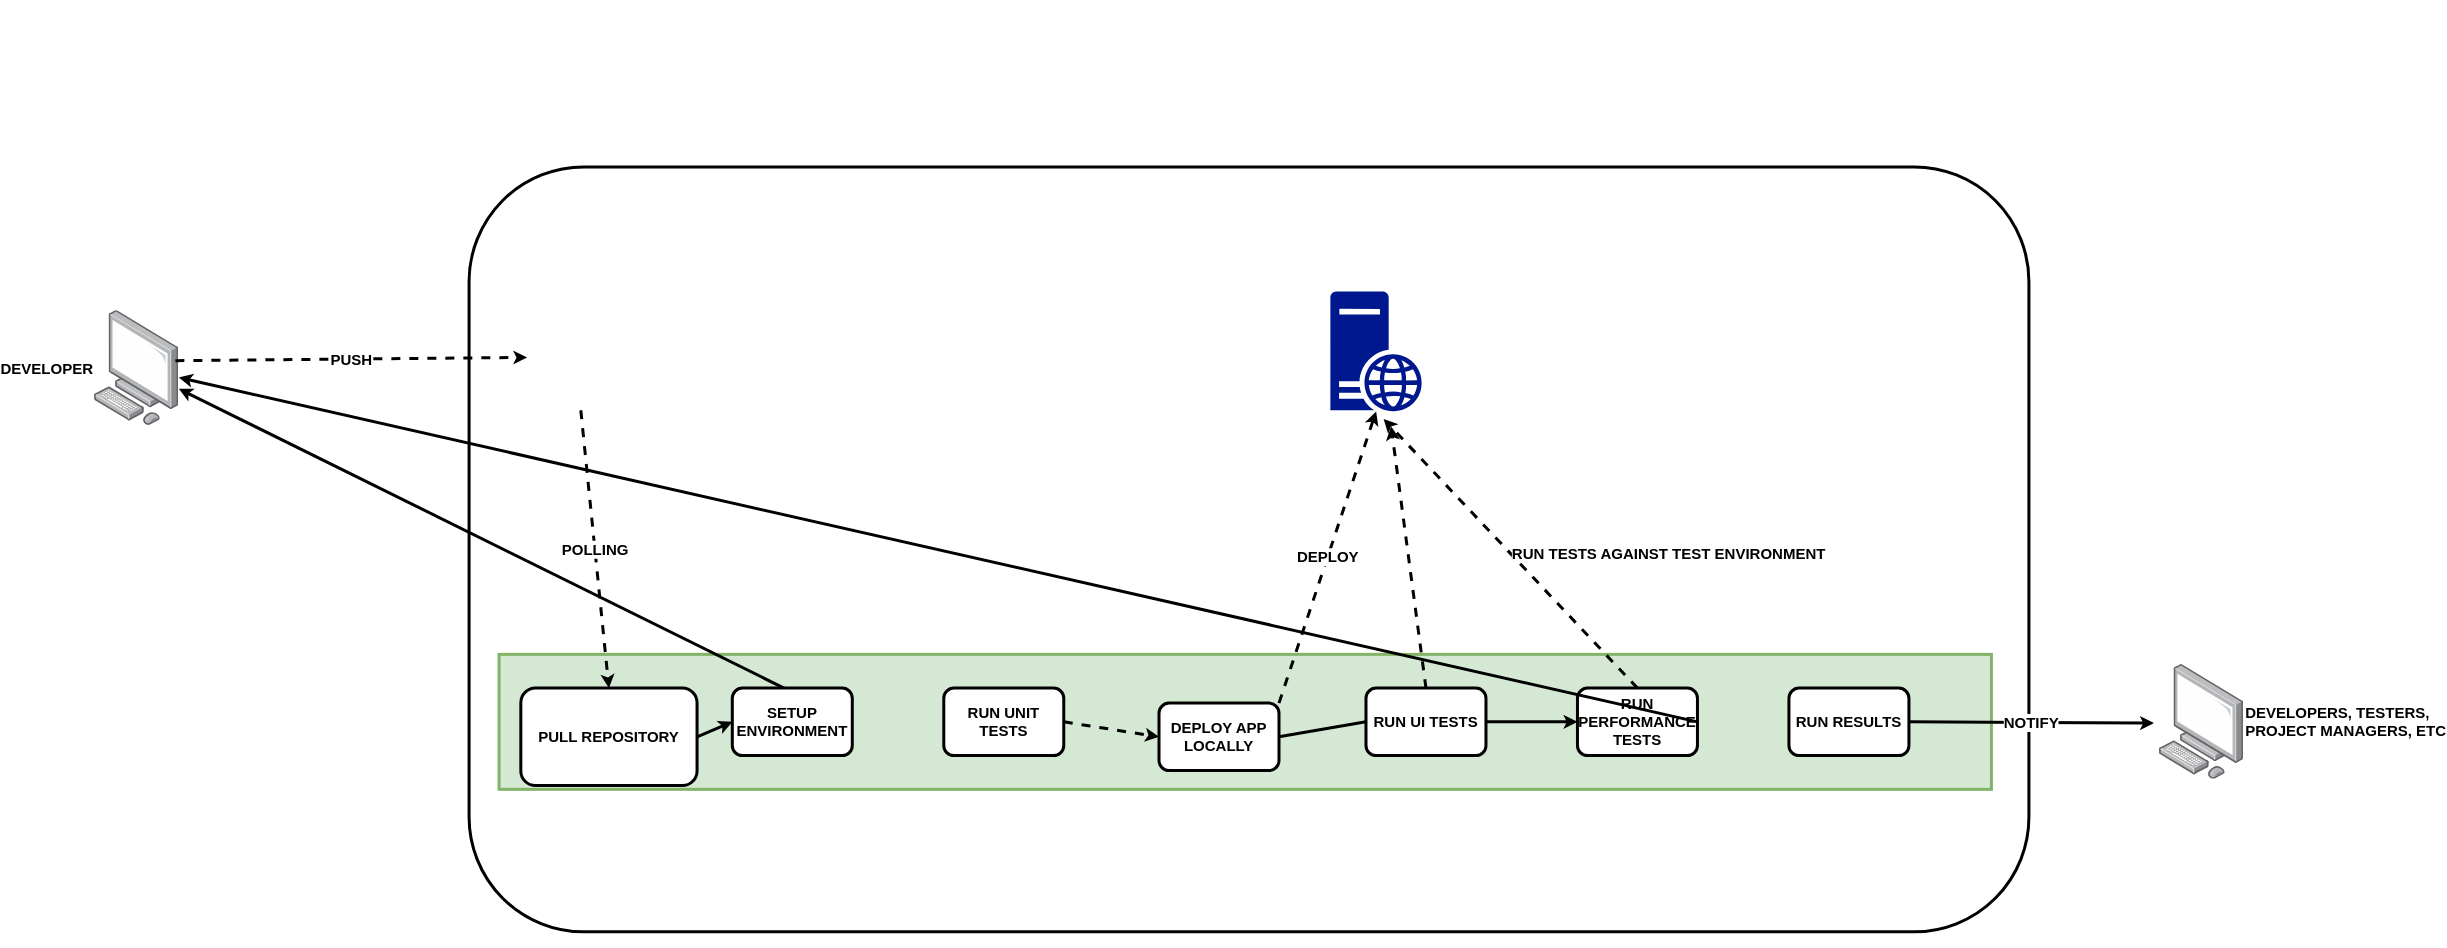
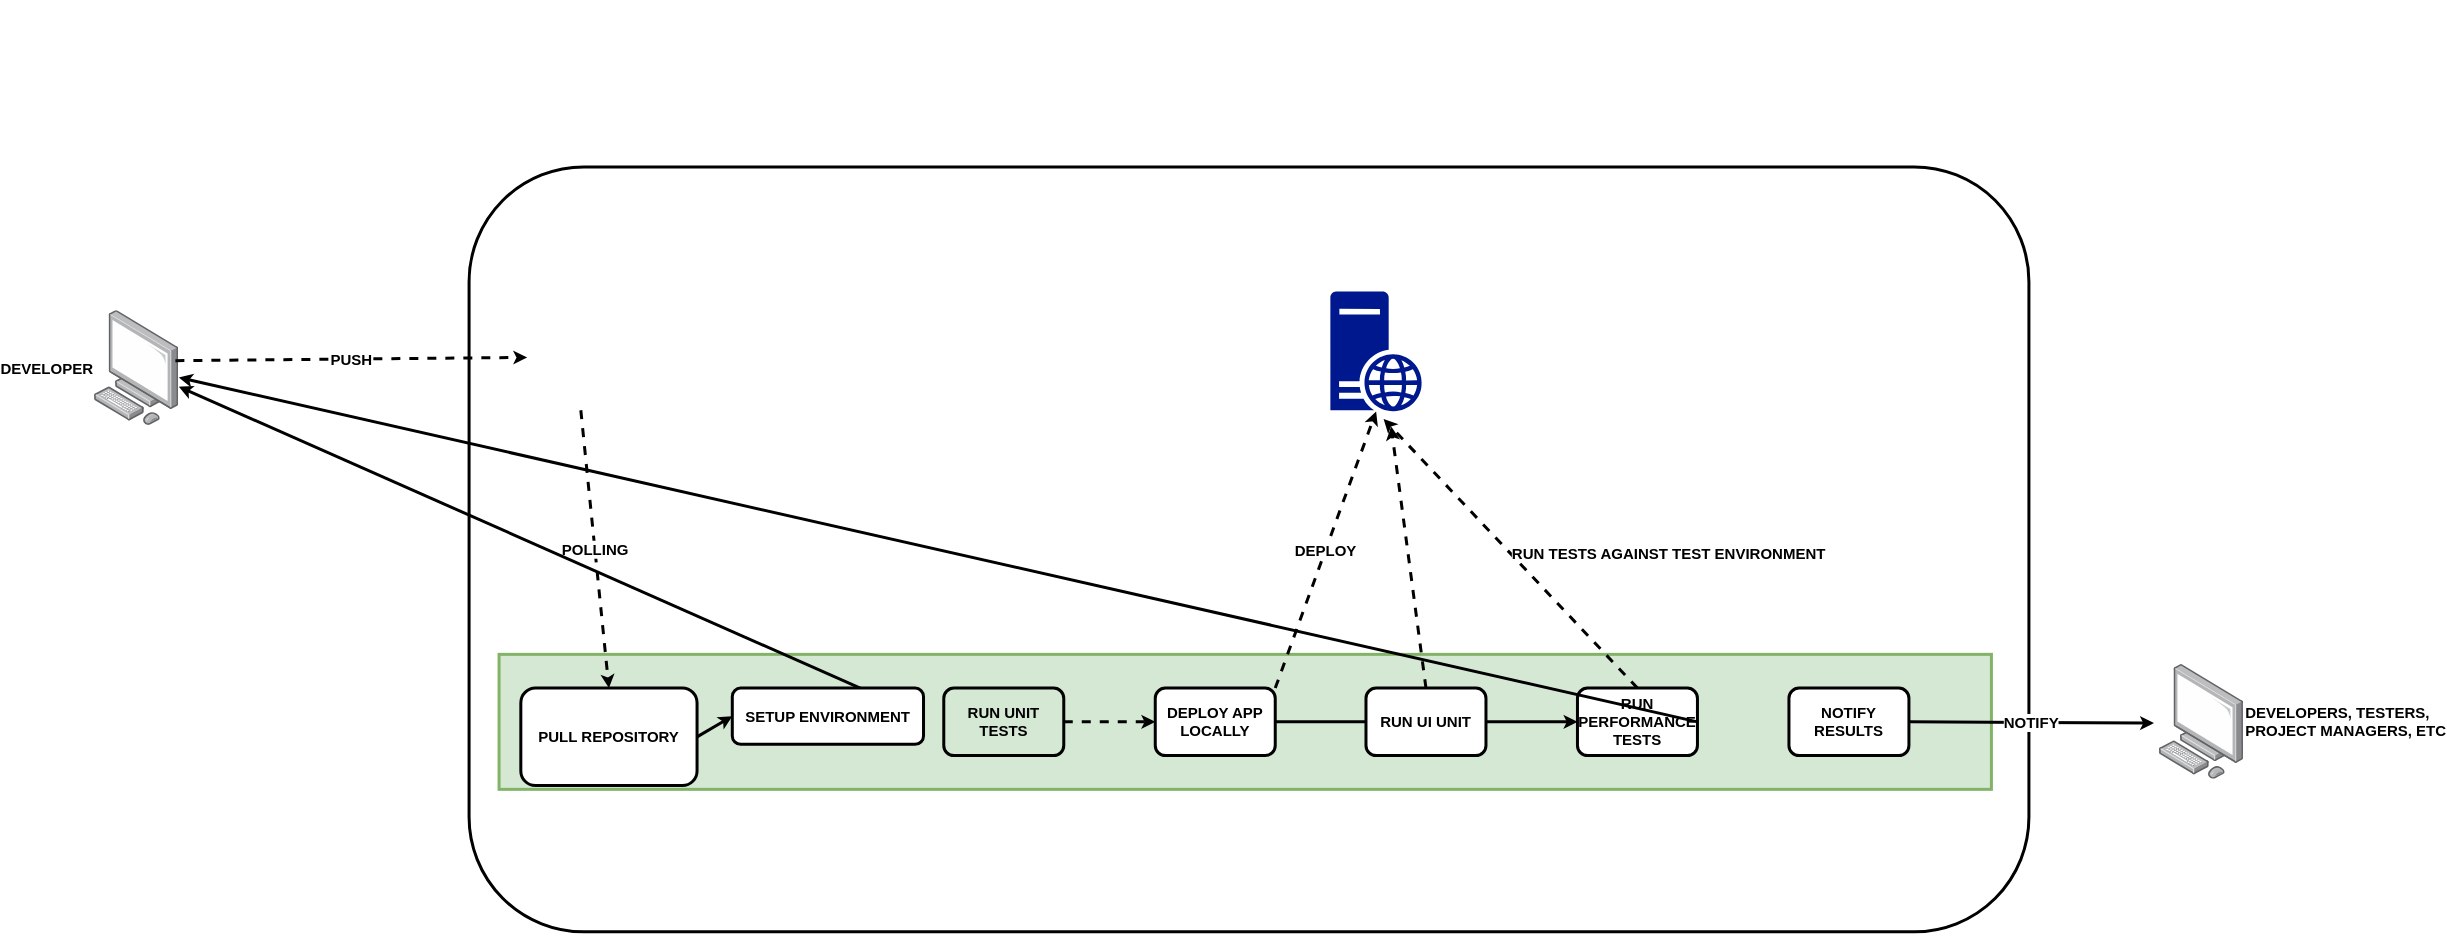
(792, 722) -> (828, 716)
(1004, 722) -> (1004, 722)
(1426, 722) -> (1426, 722)
(1849, 722) -> (1849, 722)
(1219, 737) -> (1215, 722)
